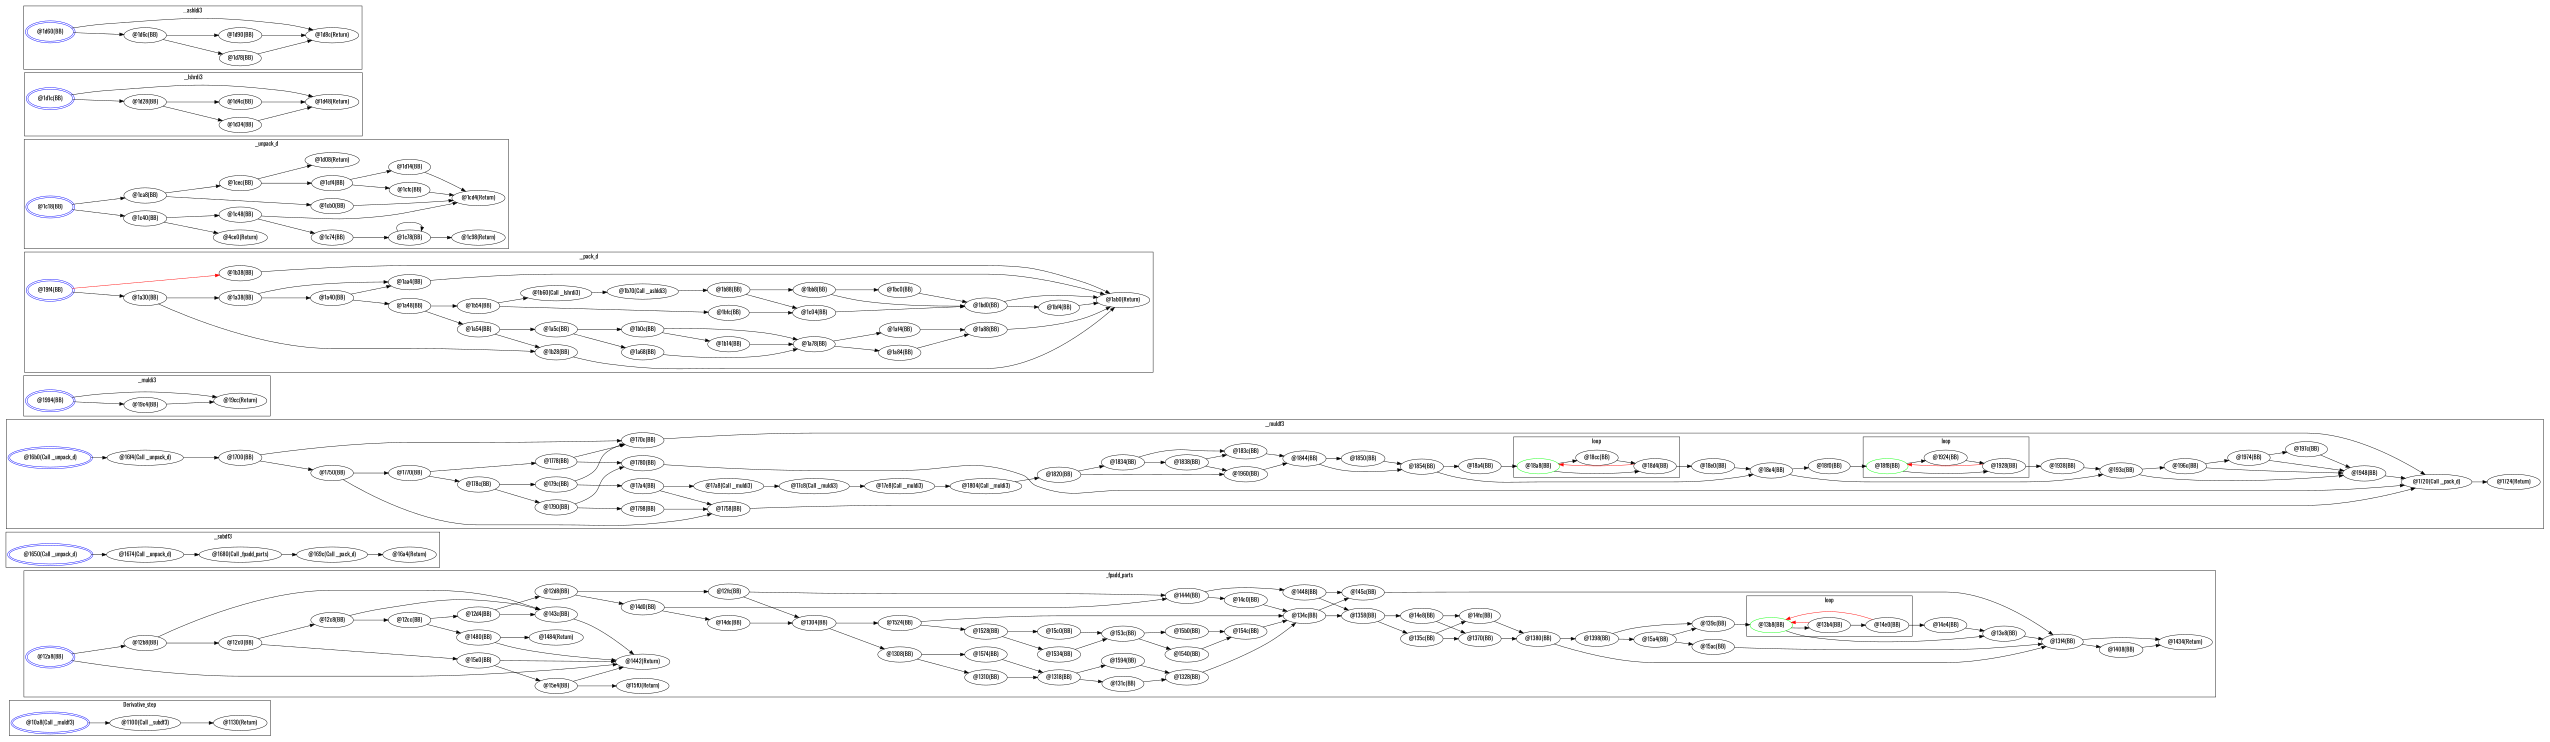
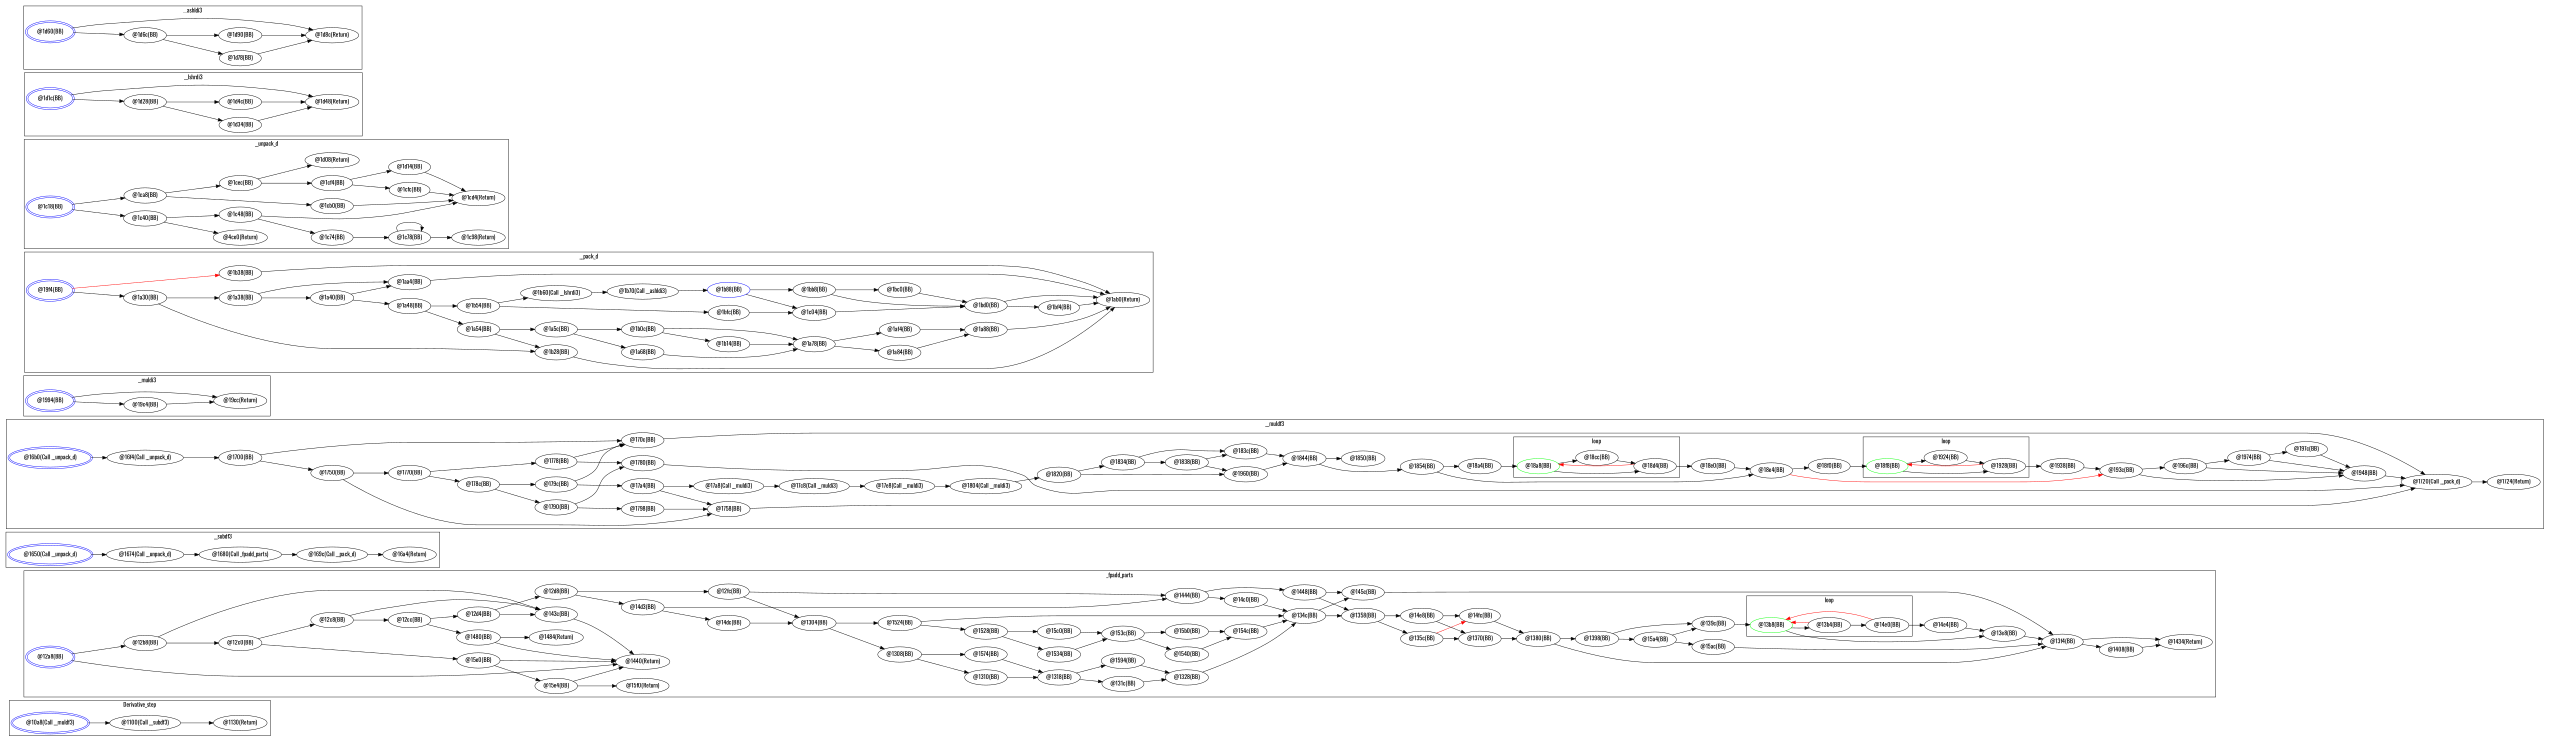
(729, 290) -> (729, 290)
(1390, 462) -> none
(1944, 482) -> (1944, 482)
(643, 607) -> (643, 607)
(1447, 629) -> (1447, 629)
(643, 662) -> (643, 662)
